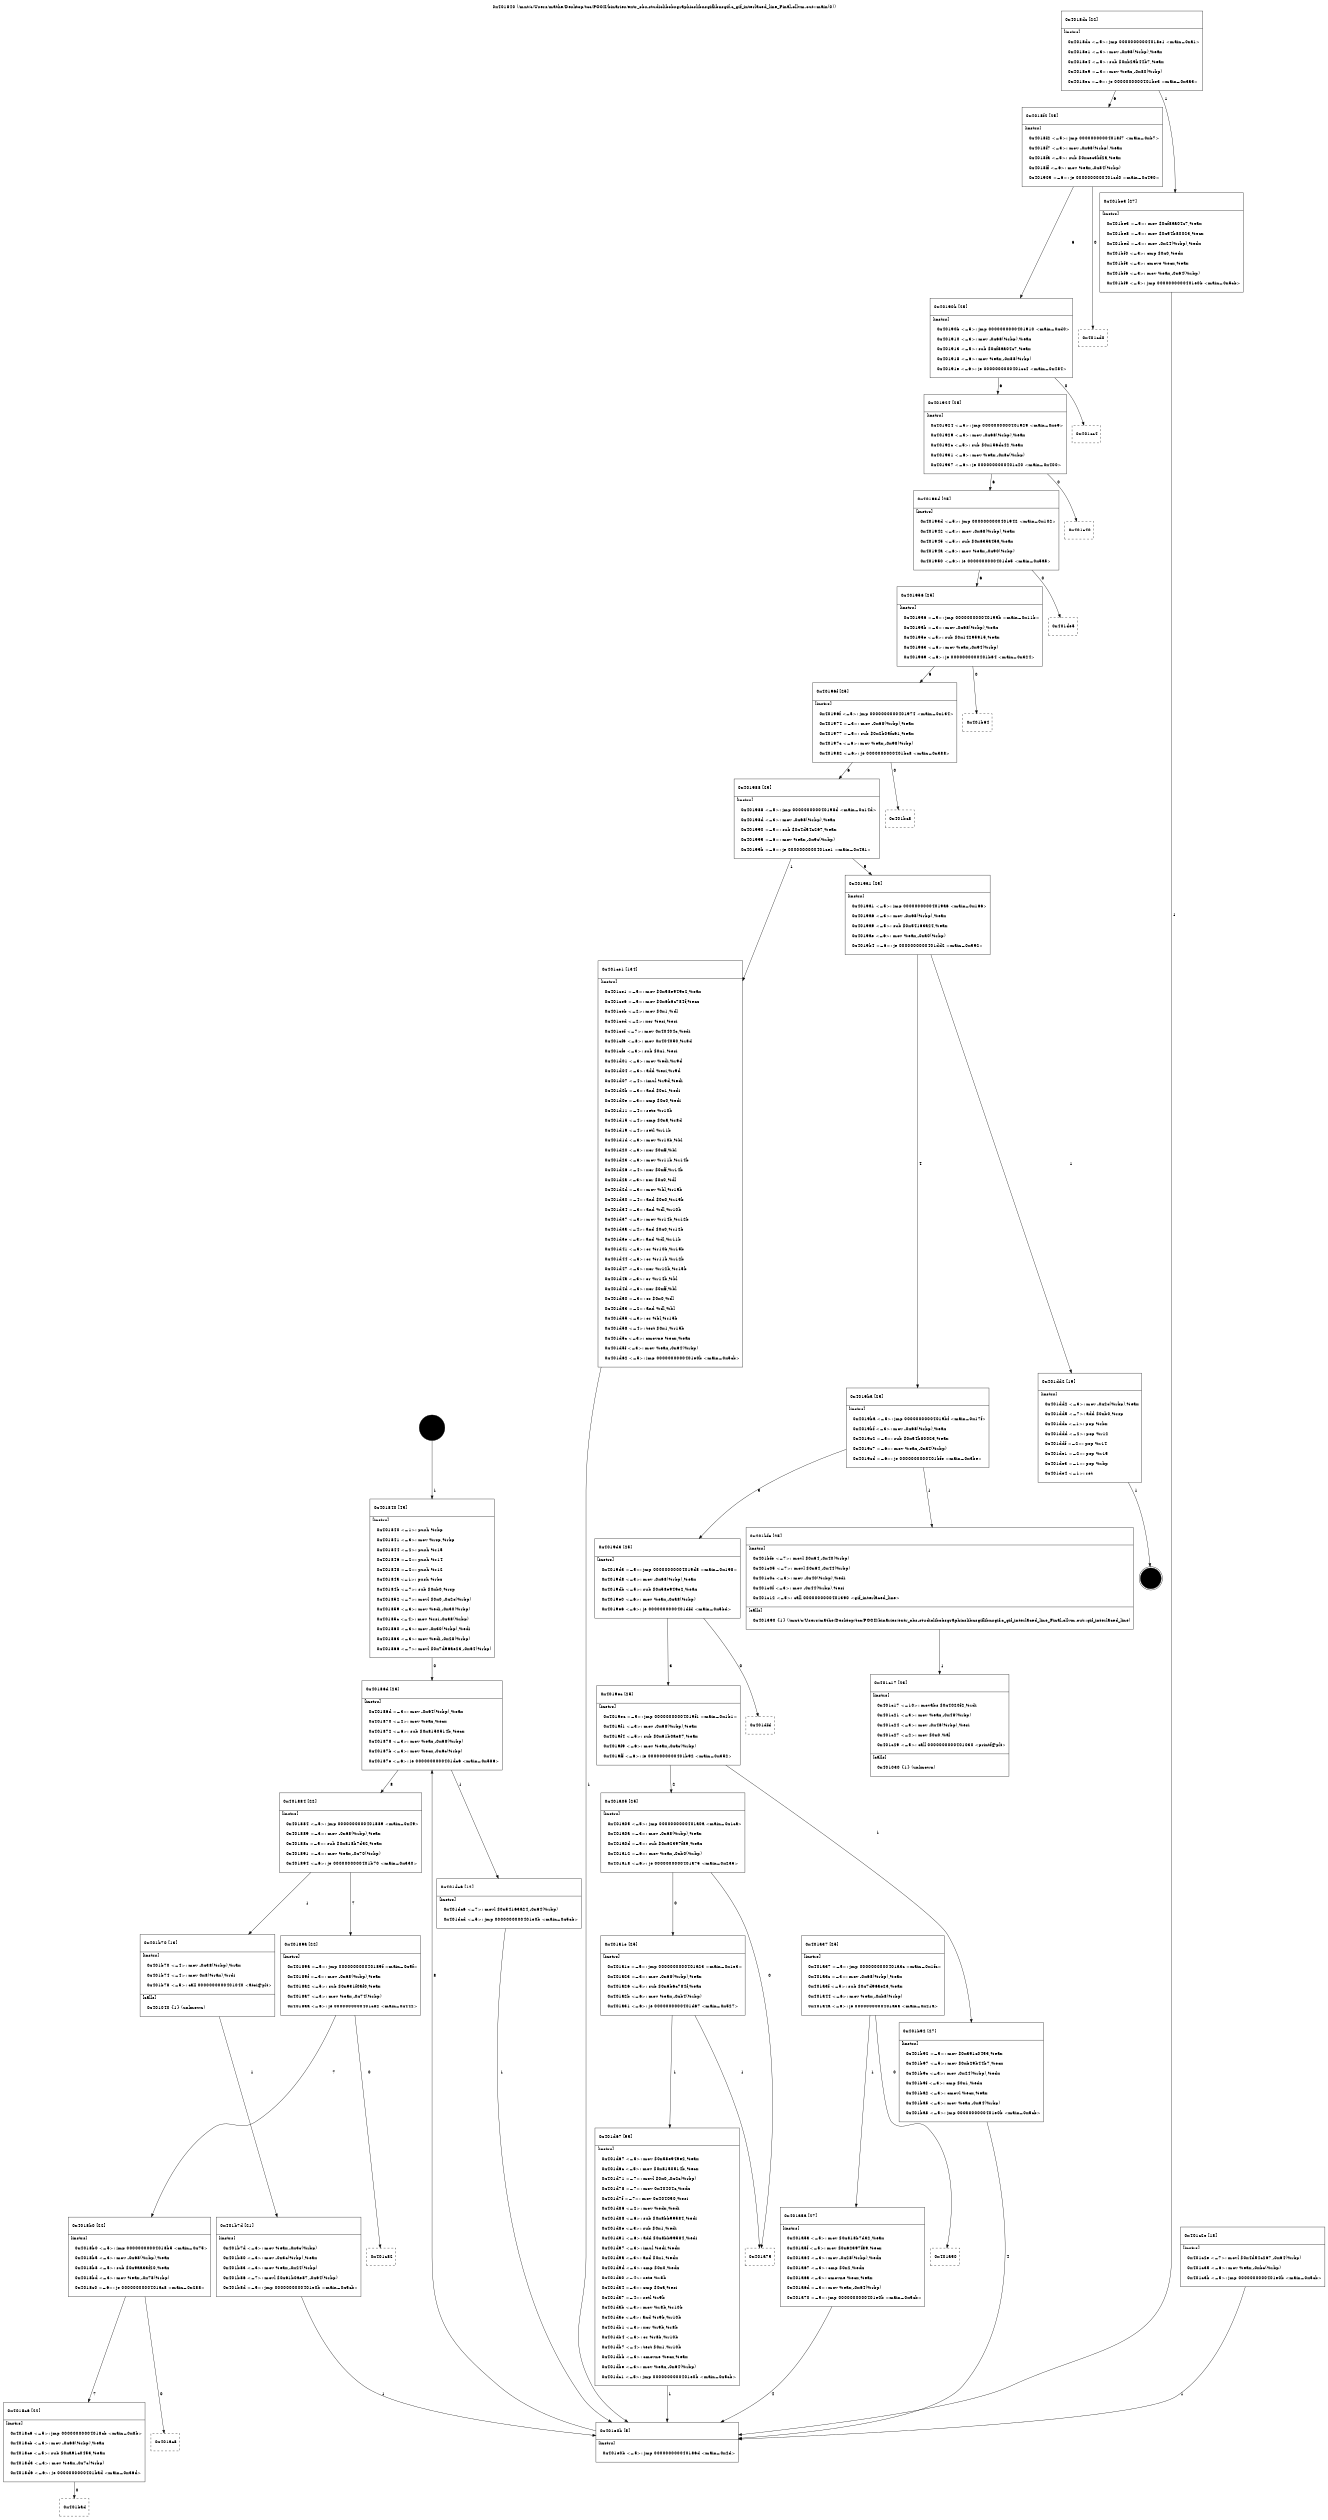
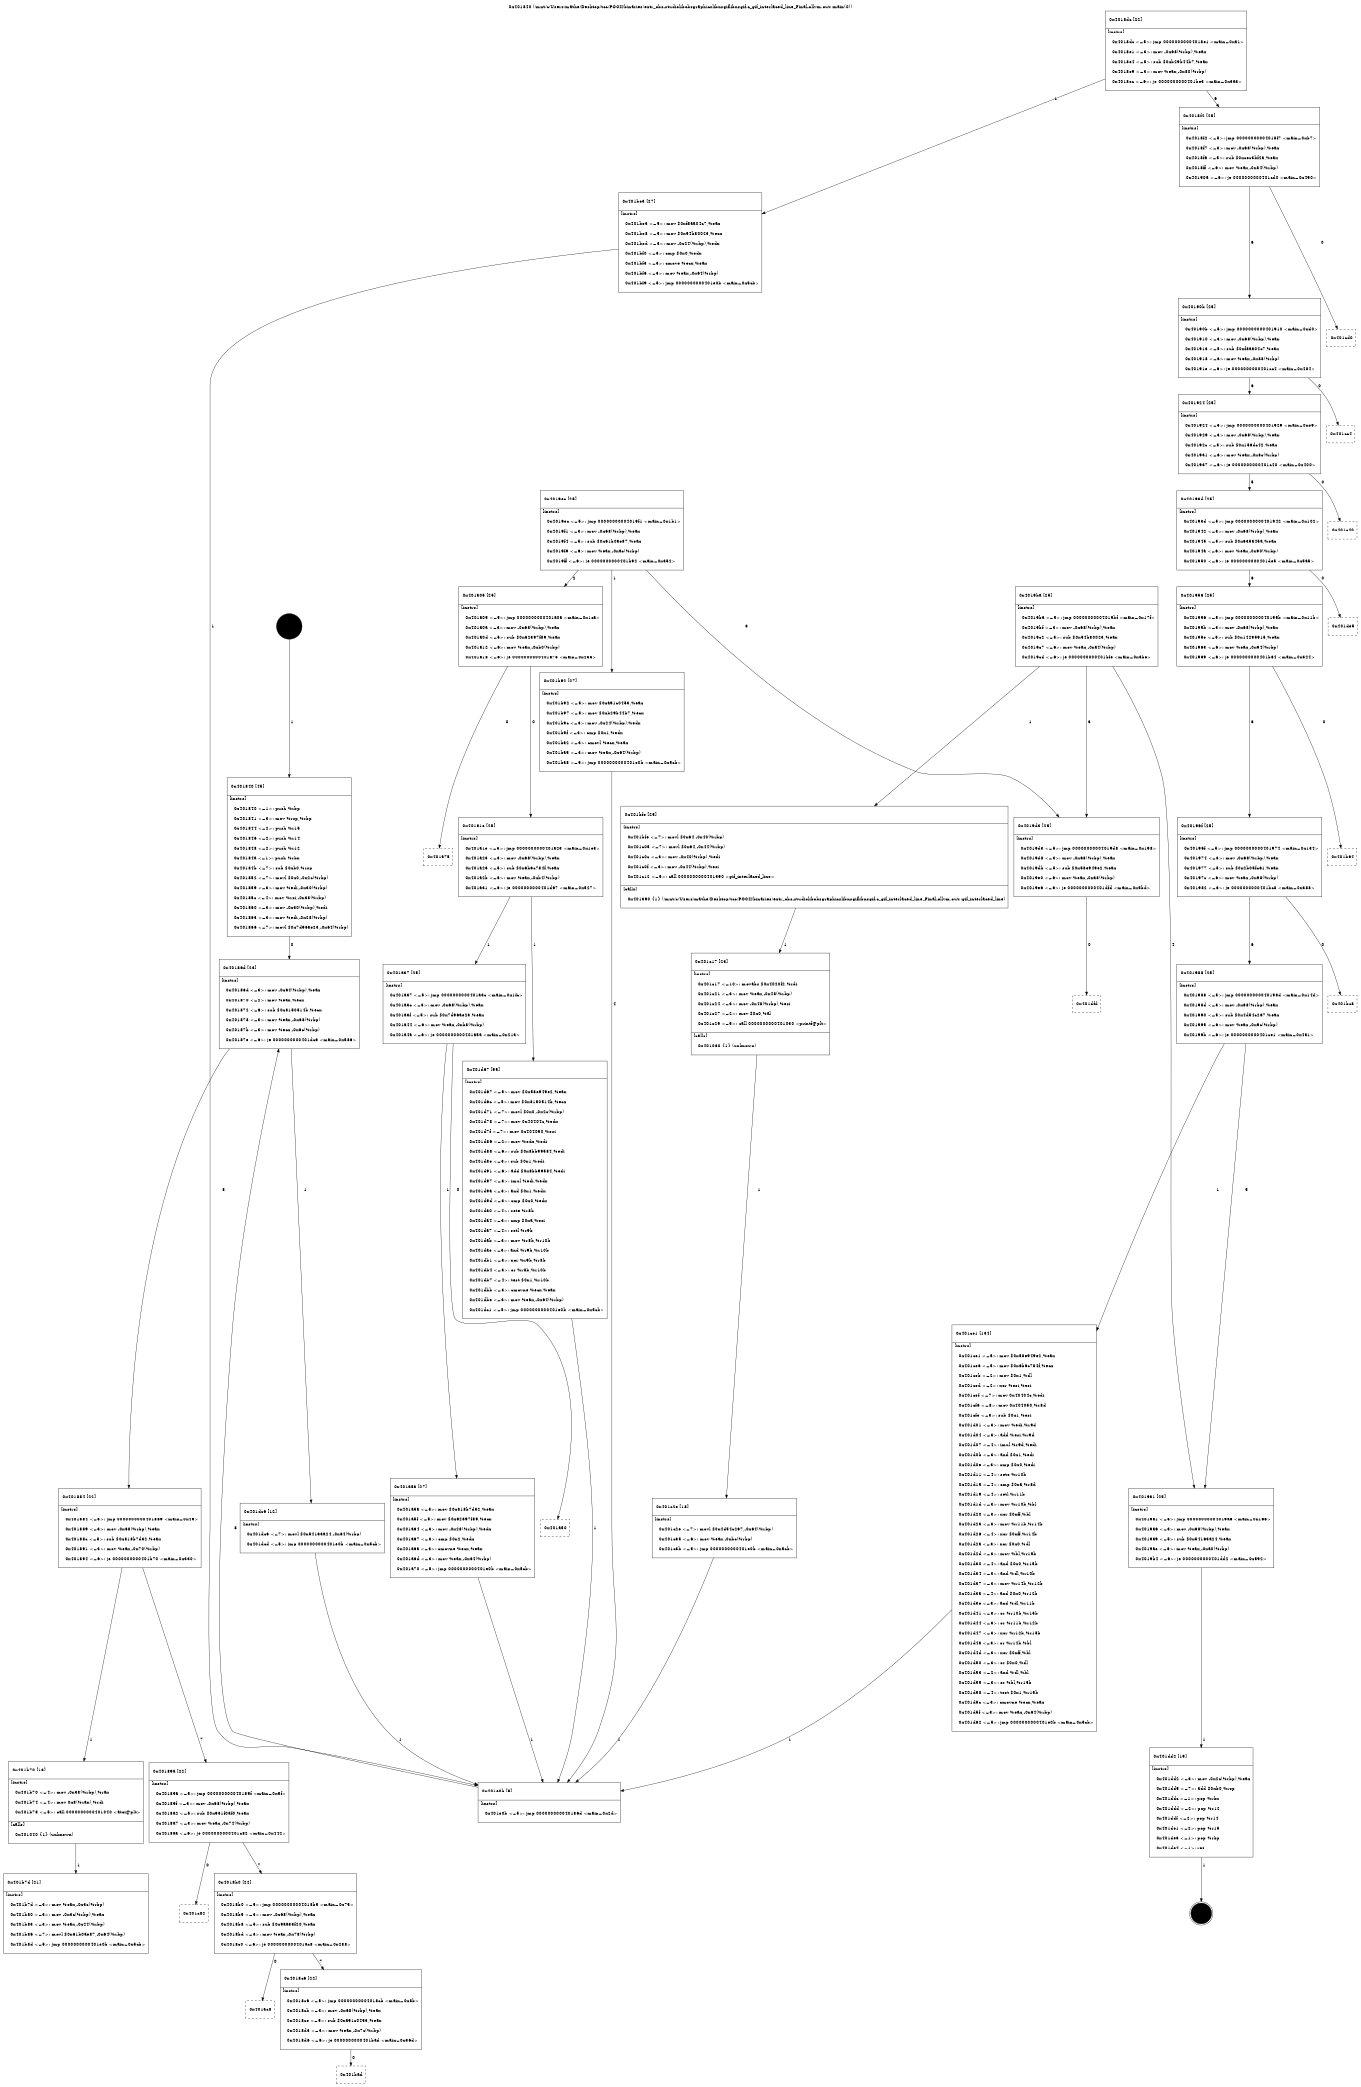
(993, 482) -> (1252, 482)
(918, 1170) -> (1171, 1071)
none -> (742, 1275)
(668, 1650) -> (834, 730)
(742, 2126) -> (493, 929)
(772, 2394) -> (531, 1740)
(422, 2408) -> none
